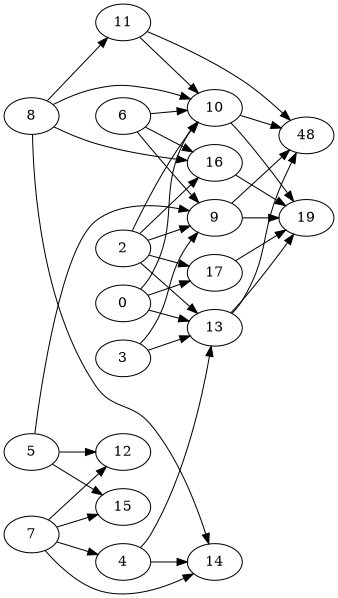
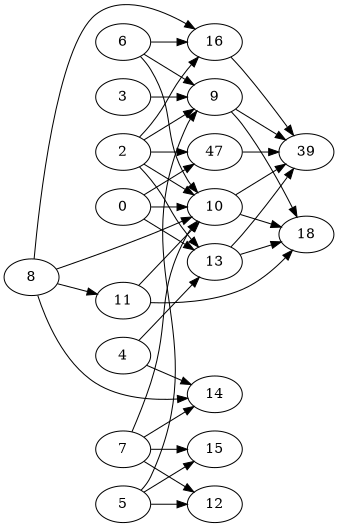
(306, 135) -> (306, 234)
(306, 218) -> (306, 152)
(215, 273) -> (215, 152)
(164, 345) -> none
(73, 547) -> (162, 330)
